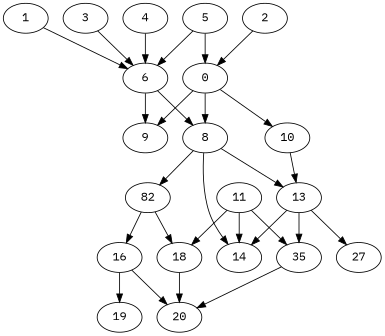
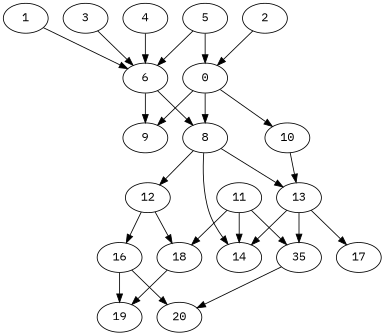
(148, 198) -> (148, 198)
(359, 257) -> (359, 257)
(179, 283) -> (153, 284)
